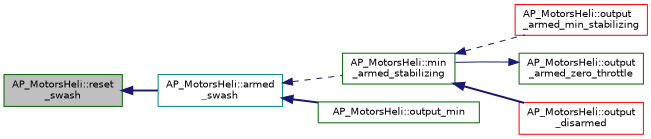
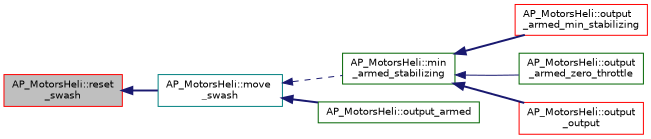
(495, 43) -> (495, 43)
(482, 62) -> (492, 75)
(63, 90) -> (63, 90)
(220, 90) -> (220, 90)
(399, 112) -> (399, 112)
(581, 118) -> (581, 118)
